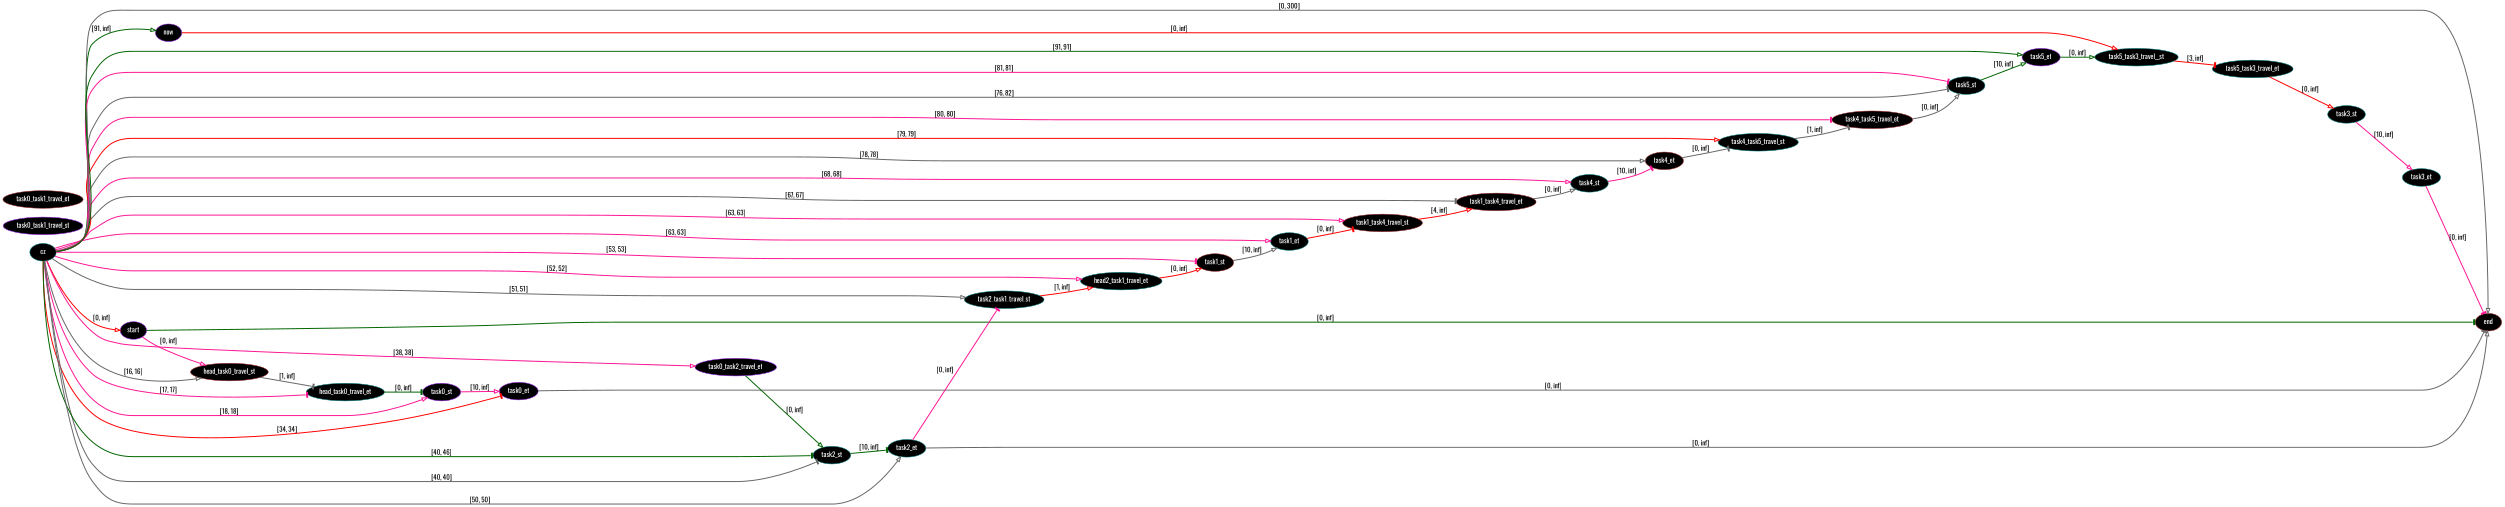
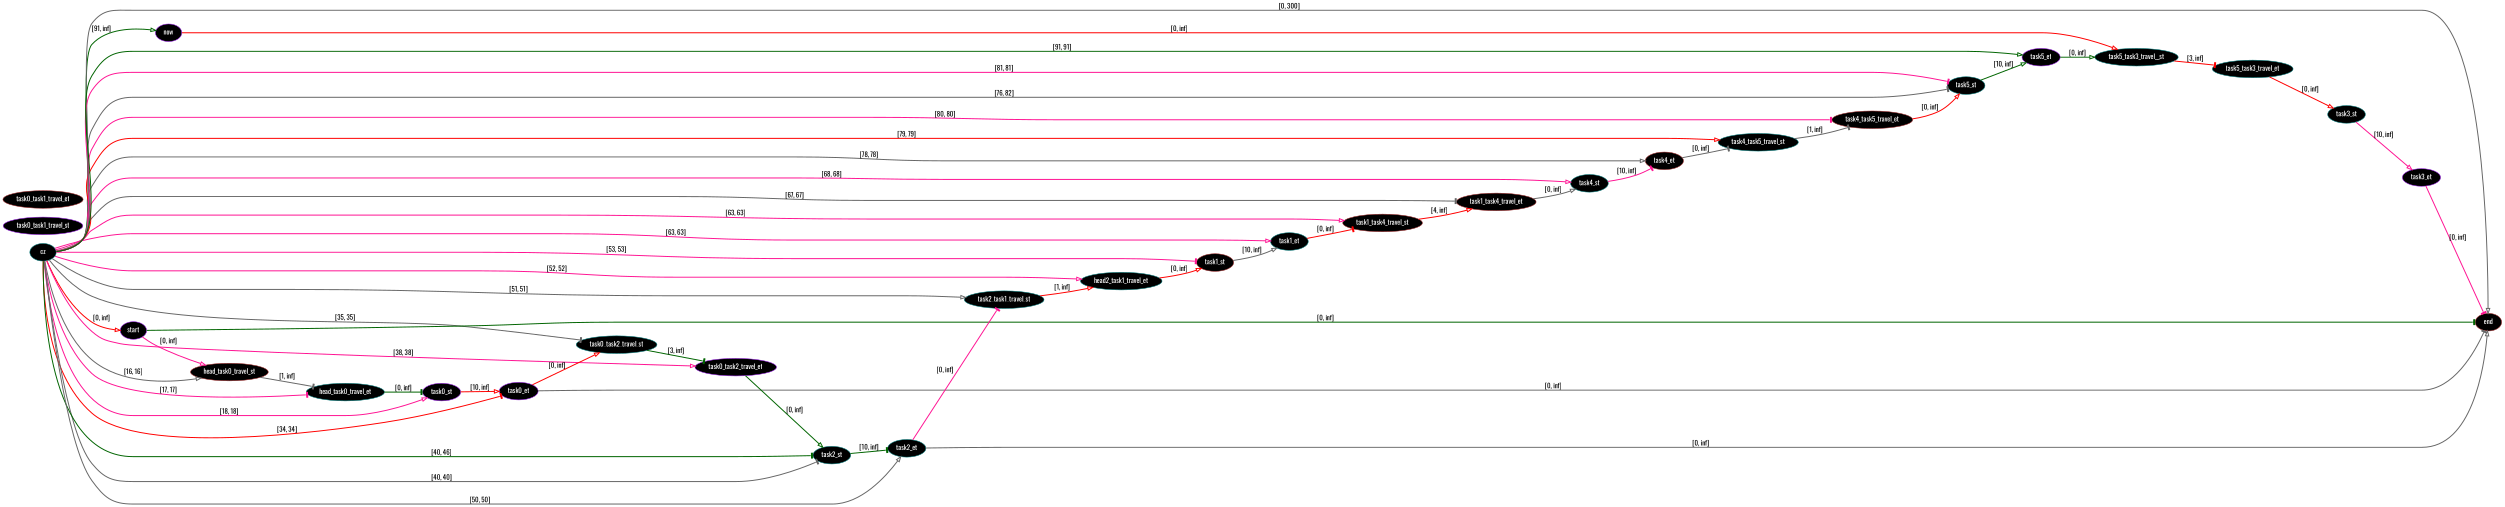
(1936, 112) -> (1936, 112)
(2421, 177) -> (2421, 177)
none -> (617, 345)
(478, 392) -> (478, 392)
